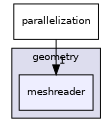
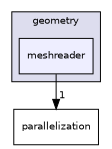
(56, 54) -> (56, 88)
